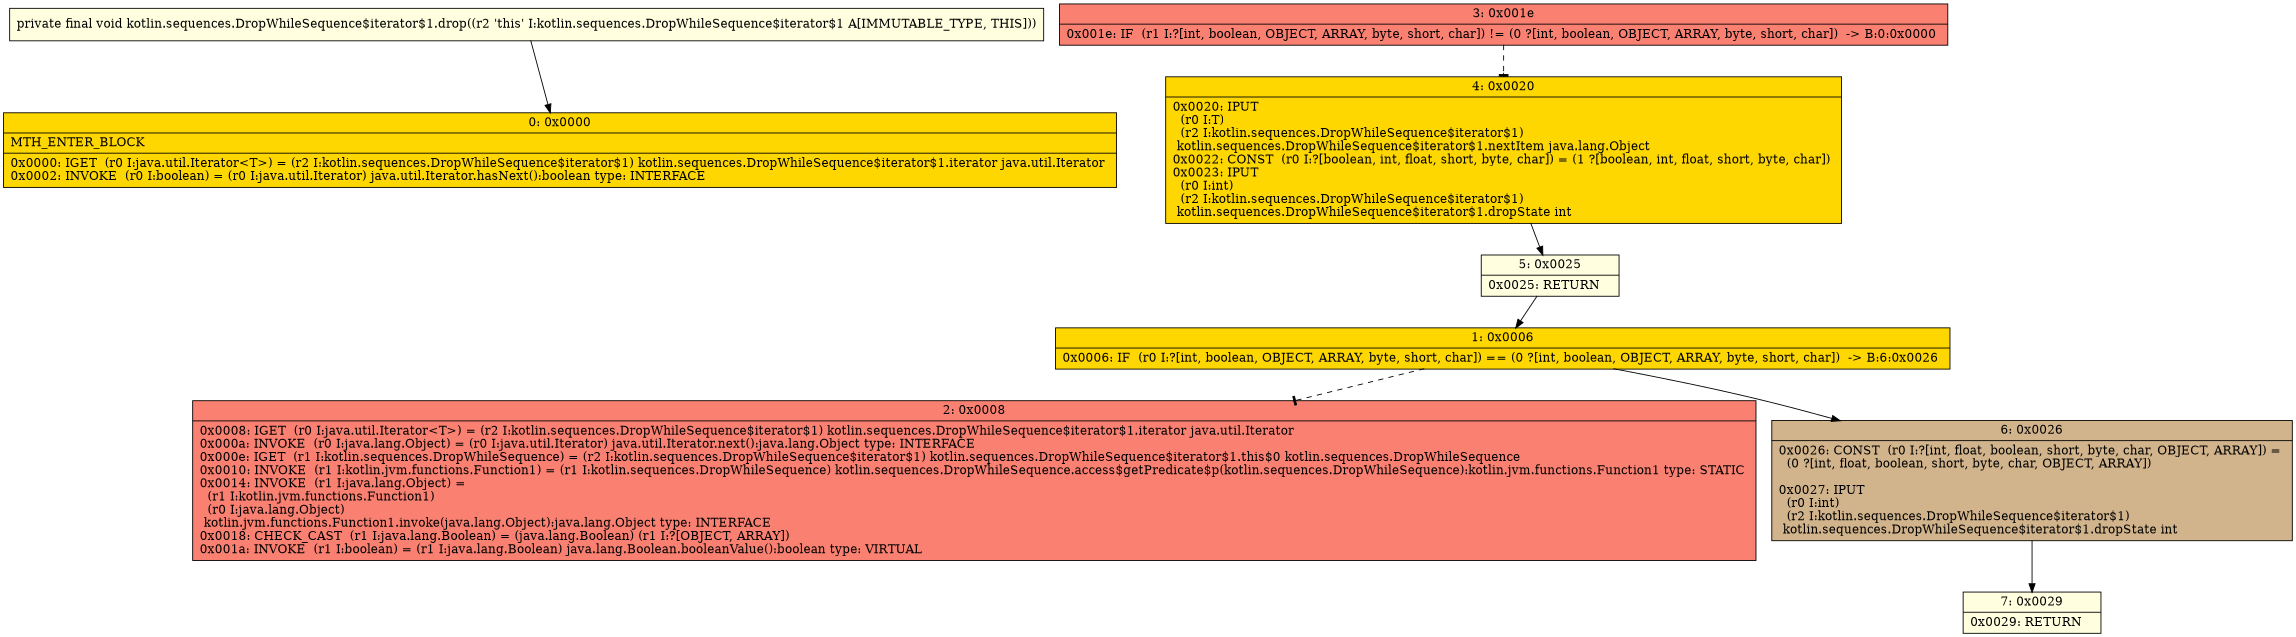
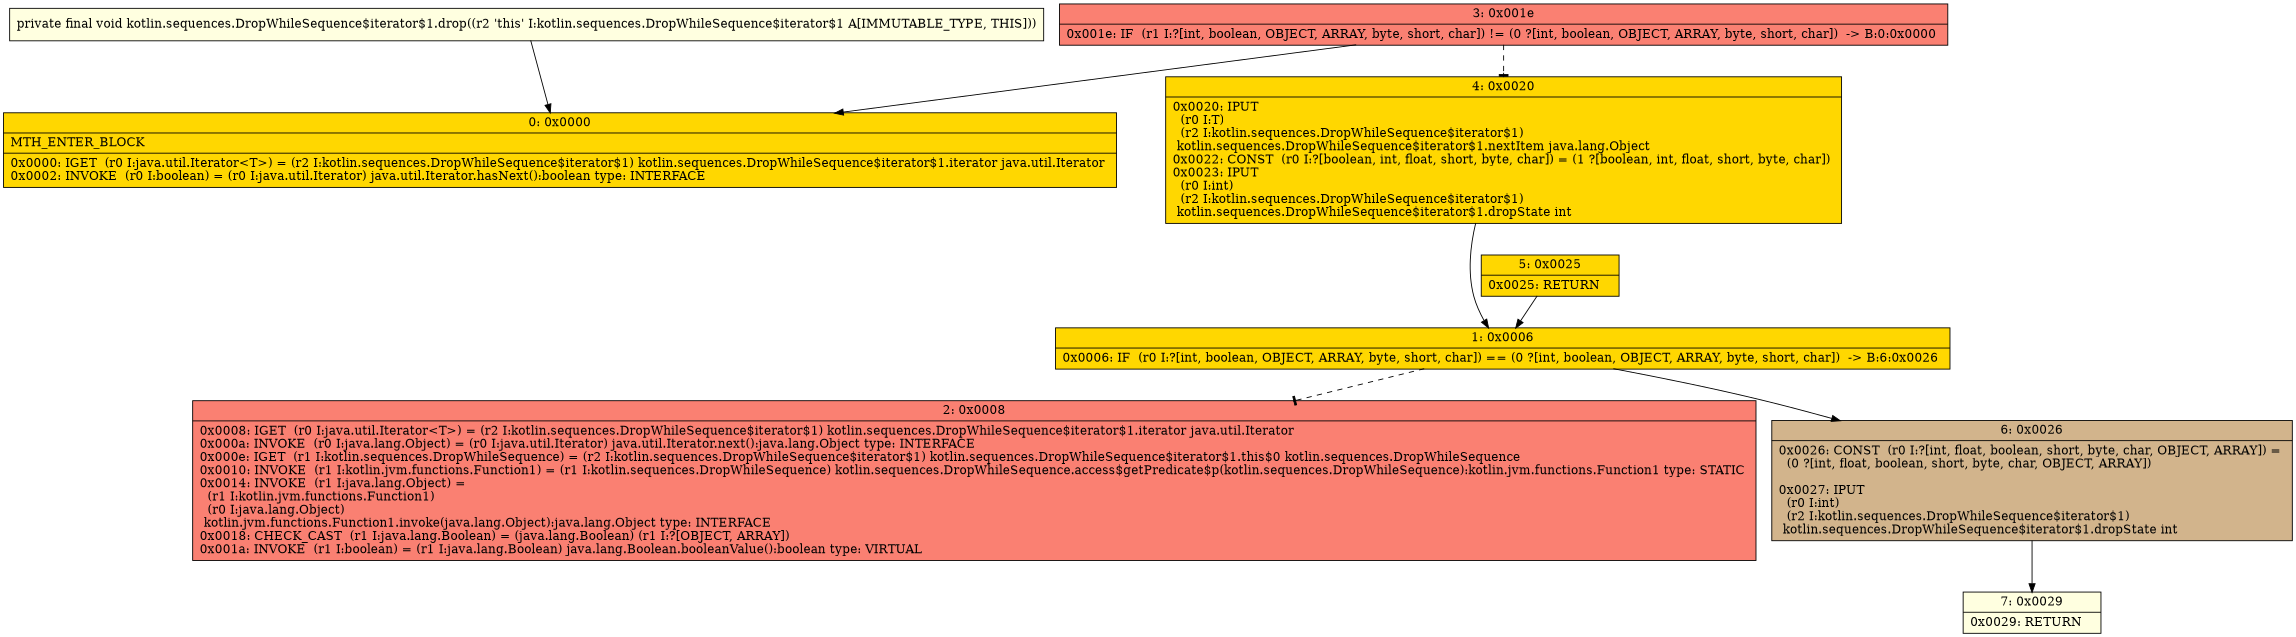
none -> (1100, 78)
(1535, 235) -> (1470, 273)
(1550, 276) -> (1550, 276)
